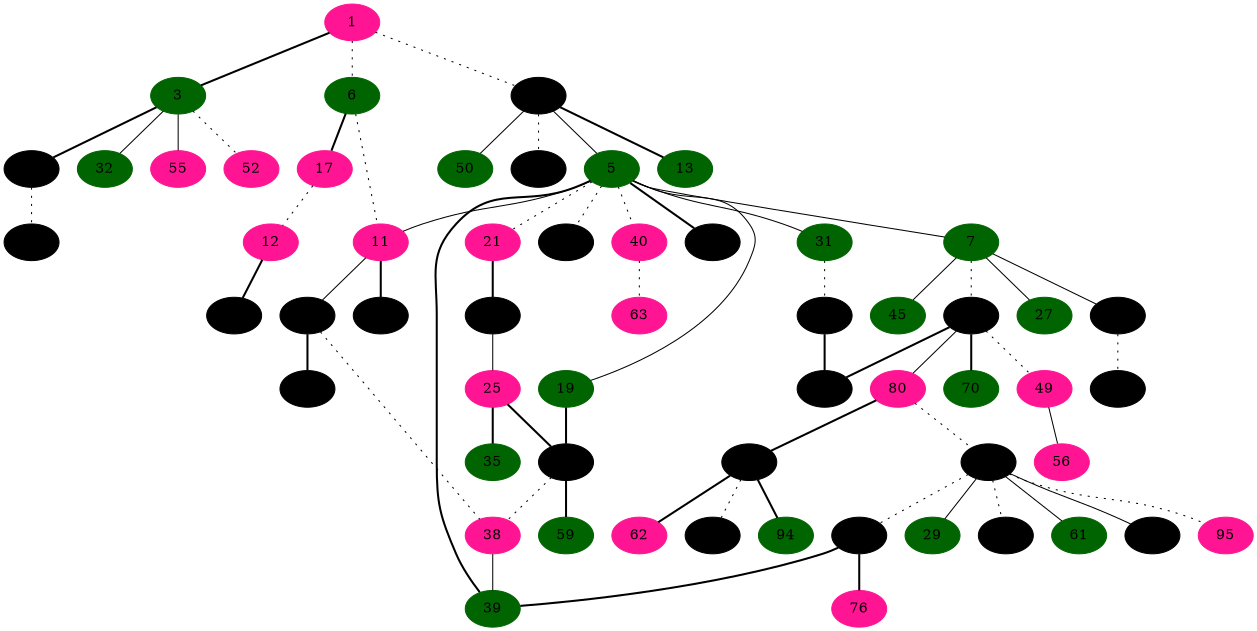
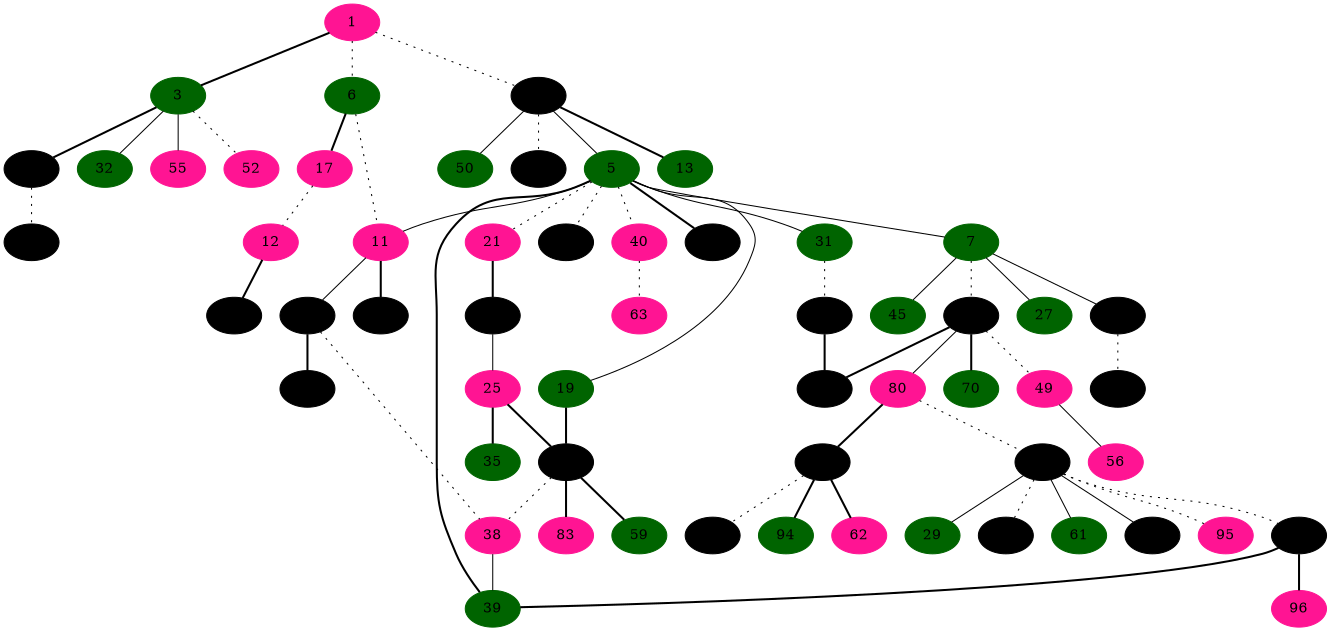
none -> (566, 535)
(859, 609) -> (1299, 609)
